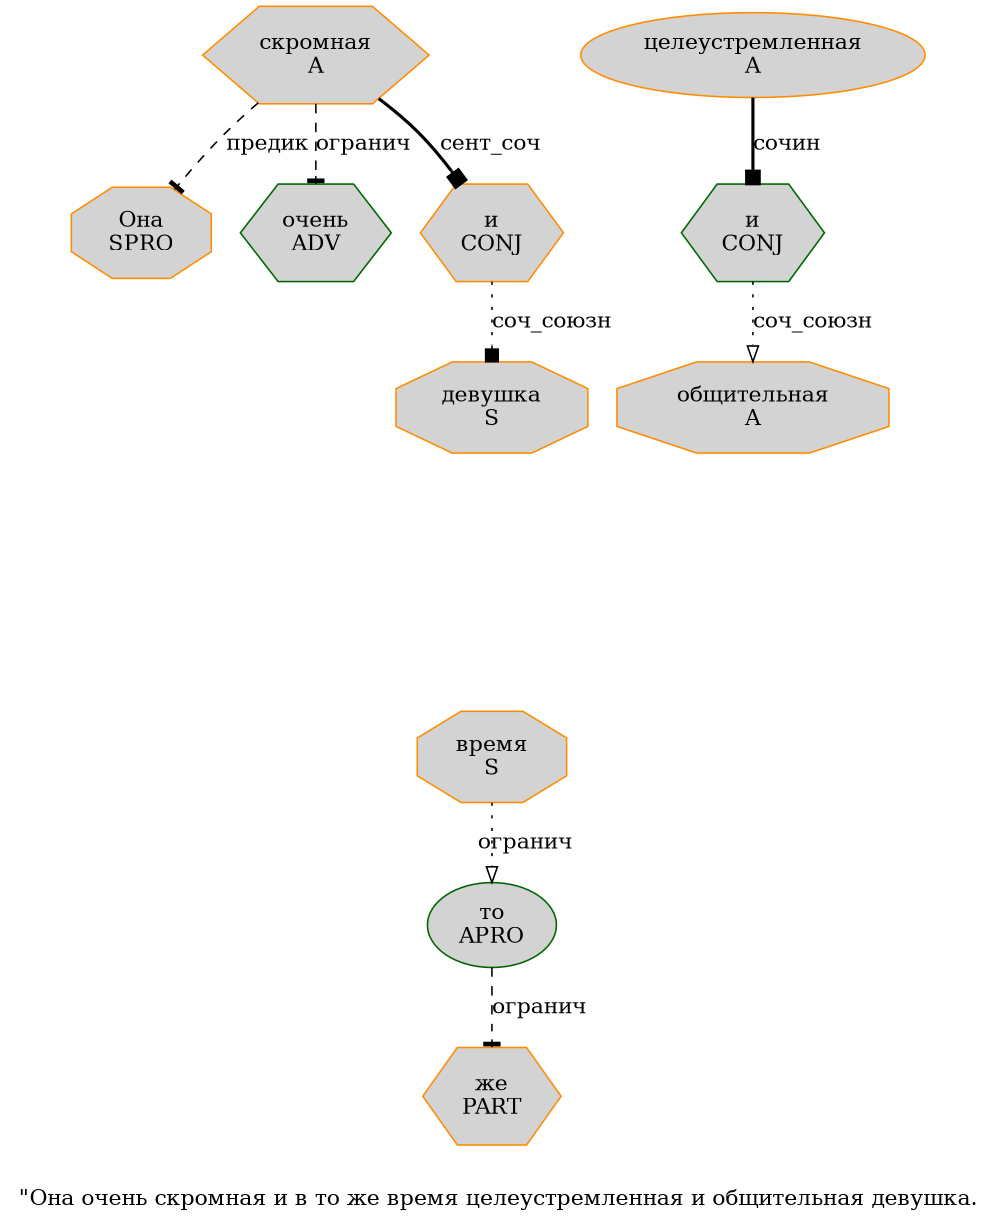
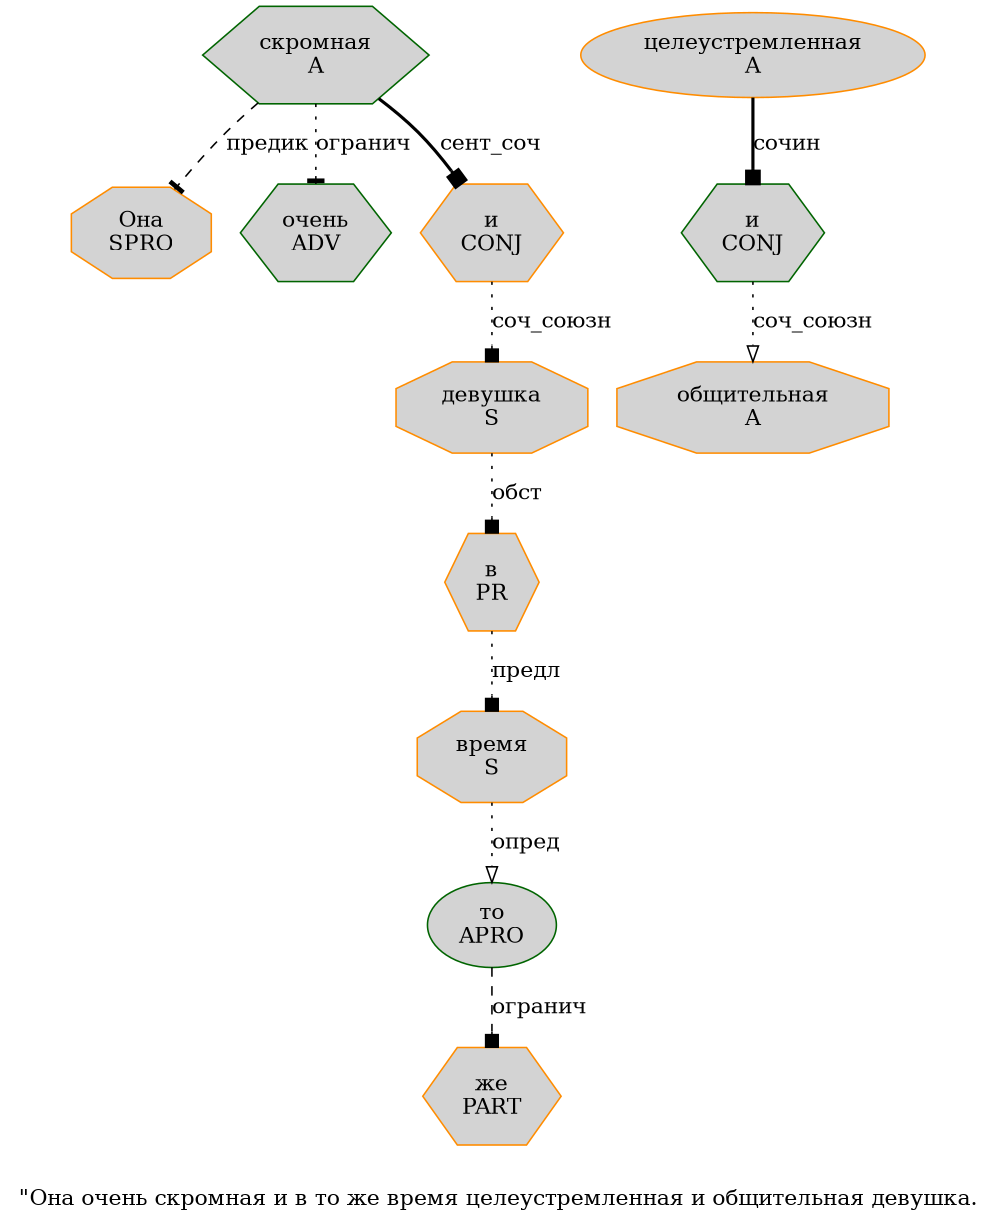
(316, 55) -> (316, 55)
(316, 140) -> (316, 140)
none -> (492, 582)
(526, 843) -> (526, 843)
(492, 999) -> (492, 999)
